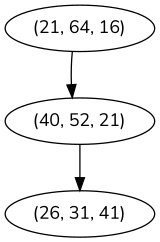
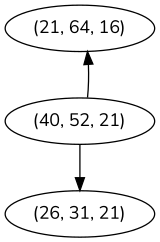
(71, 68) -> (89, 81)
(80, 214) -> (80, 214)
